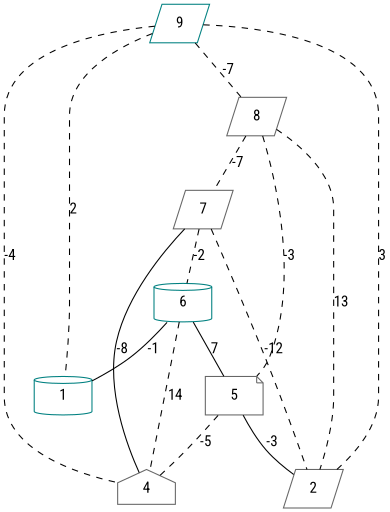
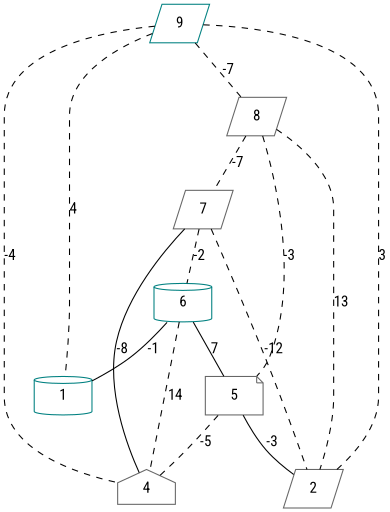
(73, 210) -> (73, 210)
